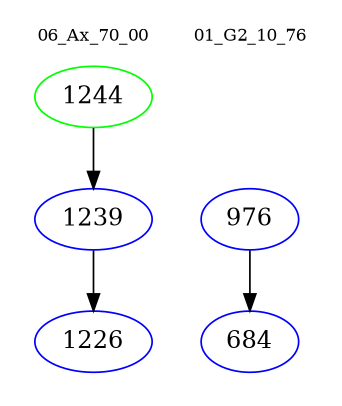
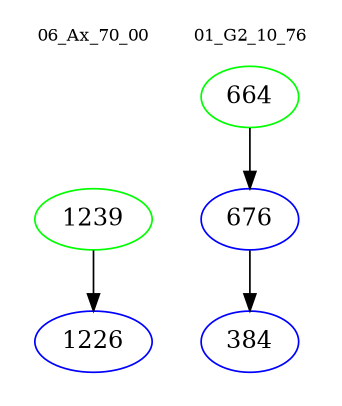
(94, 97) -> none
none -> (250, 97)
(94, 219) -> (94, 219)
(250, 219) -> (250, 219)
(250, 342) -> (250, 342)
